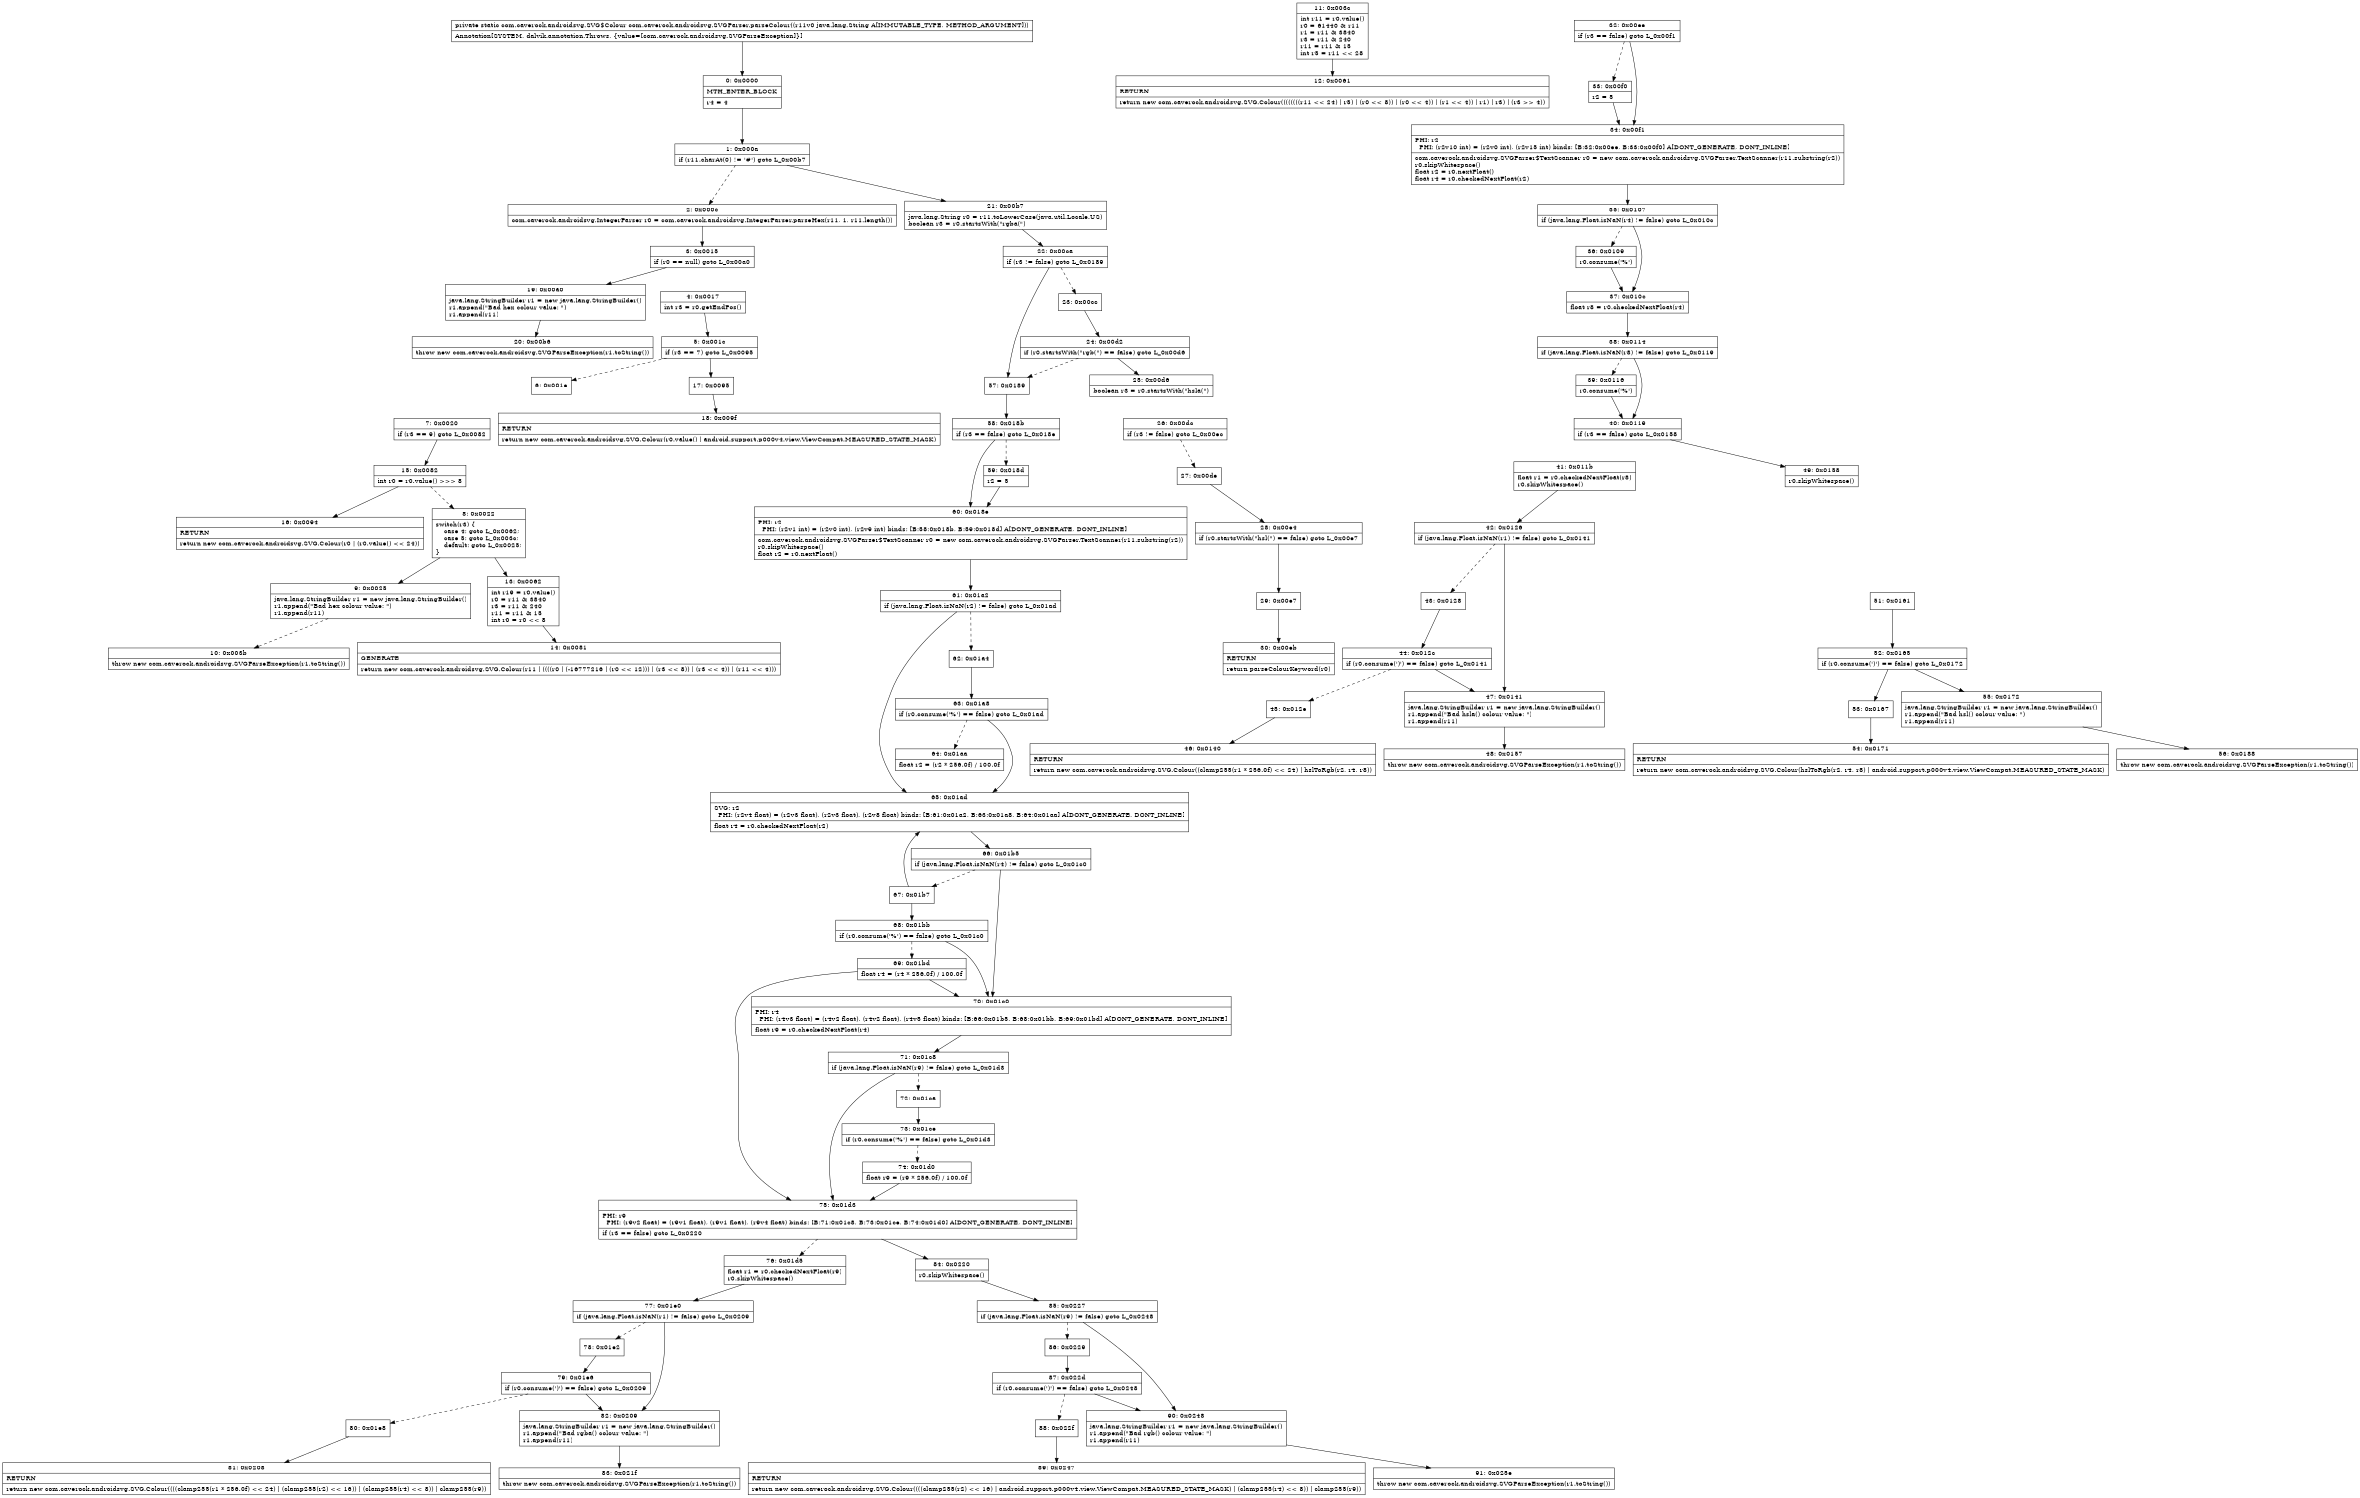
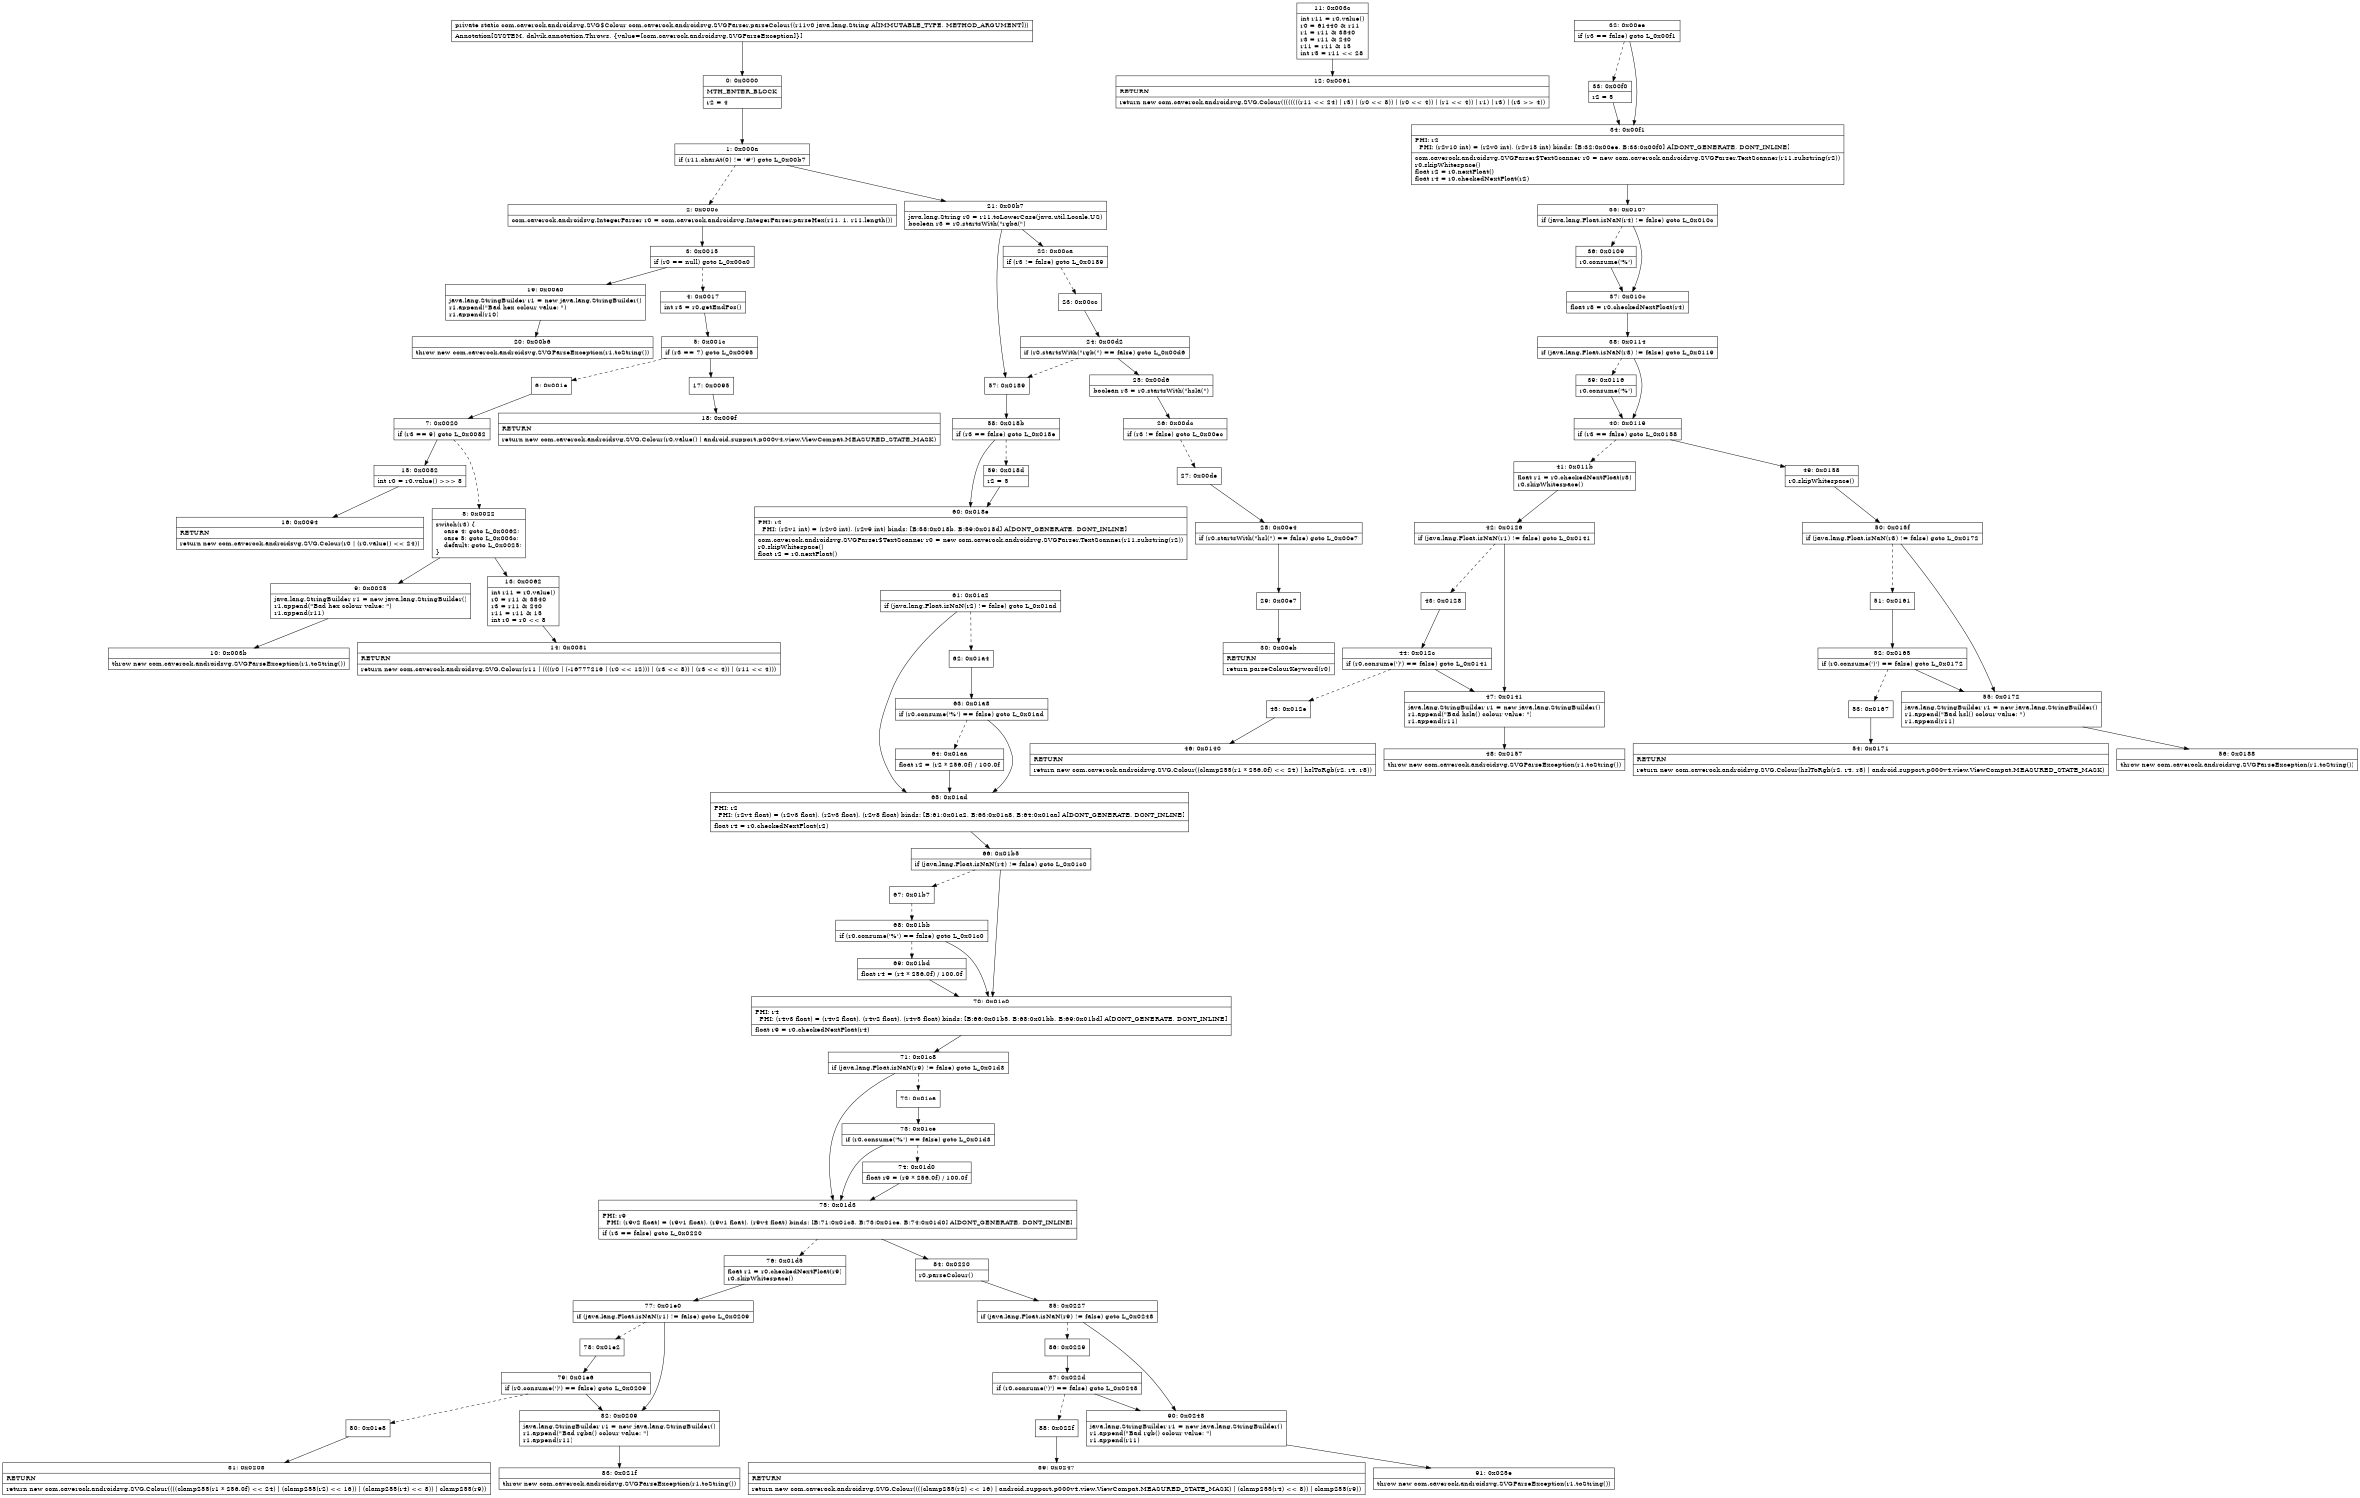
(717, 103) -> (717, 103)
none -> (703, 277)
(474, 314) -> (474, 314)
(1023, 318) -> (997, 301)
none -> (502, 405)
none -> (1162, 405)
none -> (1605, 449)
(440, 496) -> (473, 469)
none -> (1892, 533)
(971, 573) -> none
(523, 593) -> (523, 593)
(293, 633) -> (293, 633)
(380, 658) -> (376, 658)
(1882, 683) -> (1882, 683)
(728, 808) -> (727, 808)
(904, 859) -> (950, 779)
(912, 910) -> (912, 910)
(738, 1048) -> (856, 1165)
(952, 1275) -> (946, 1275)
